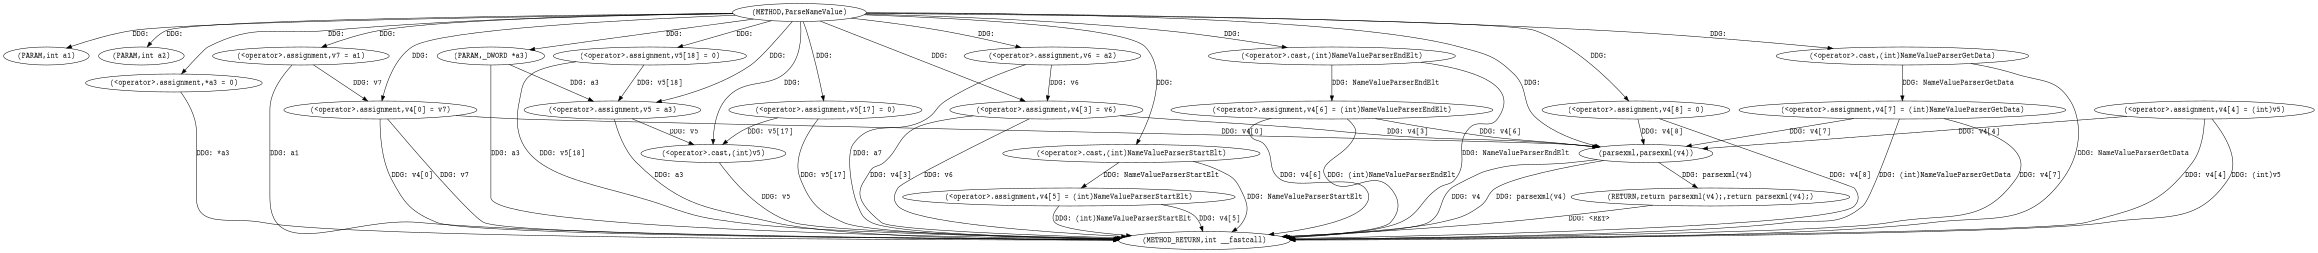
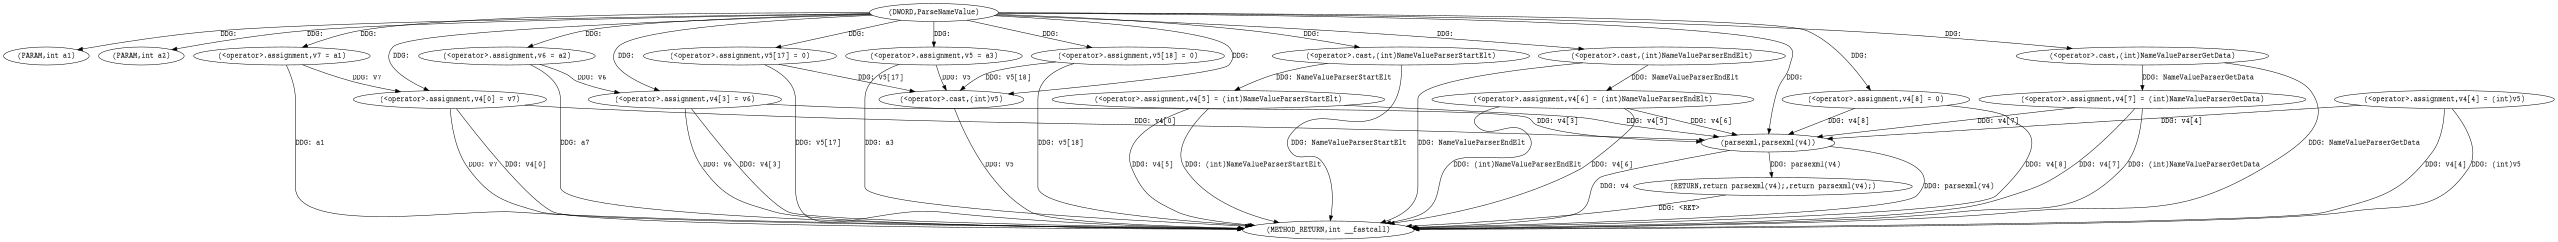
(799, 12) -> (934, 12)
(491, 56) -> none
(633, 81) -> (1008, 68)
(174, 83) -> none
none -> (1530, 114)
